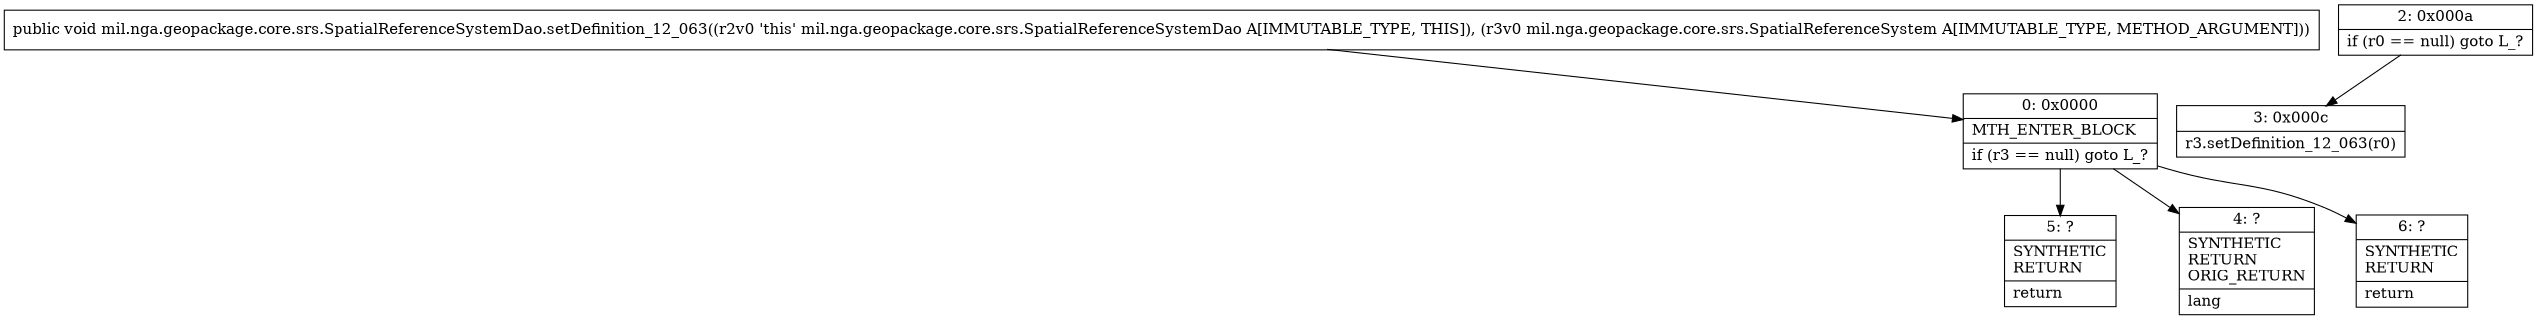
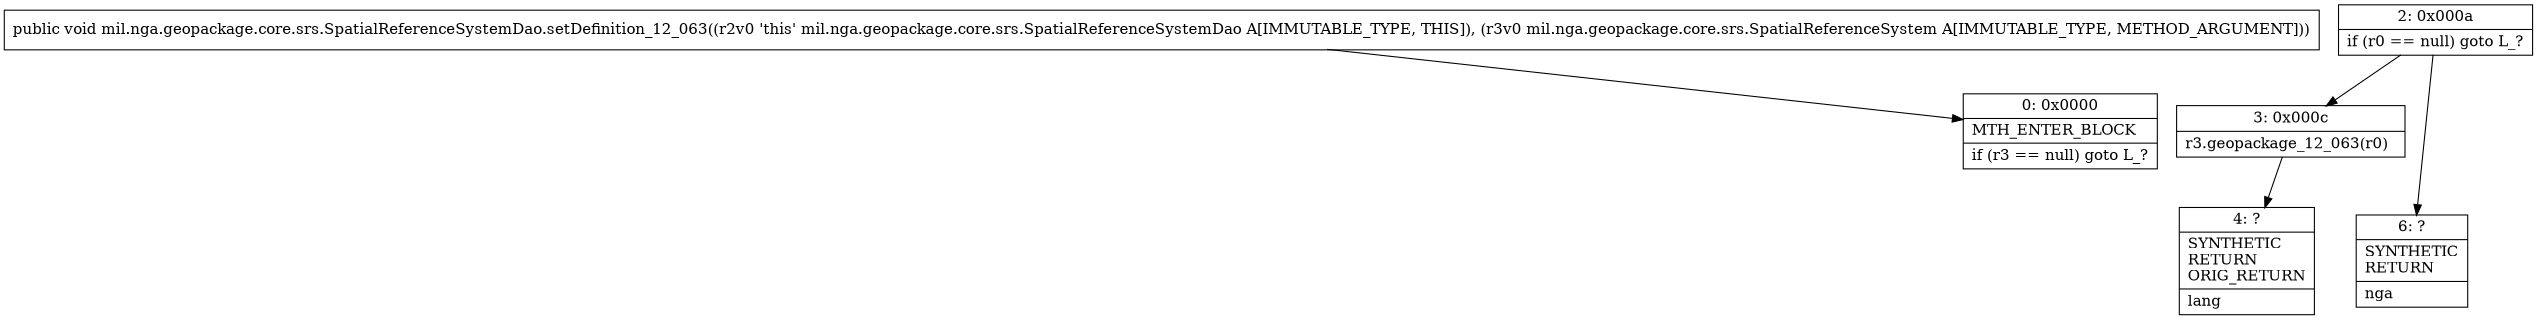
(2291, 144) -> (2287, 144)
(2253, 187) -> (2425, 130)
(2142, 188) -> (2275, 177)
(2060, 261) -> none
(2389, 294) -> (2379, 294)
